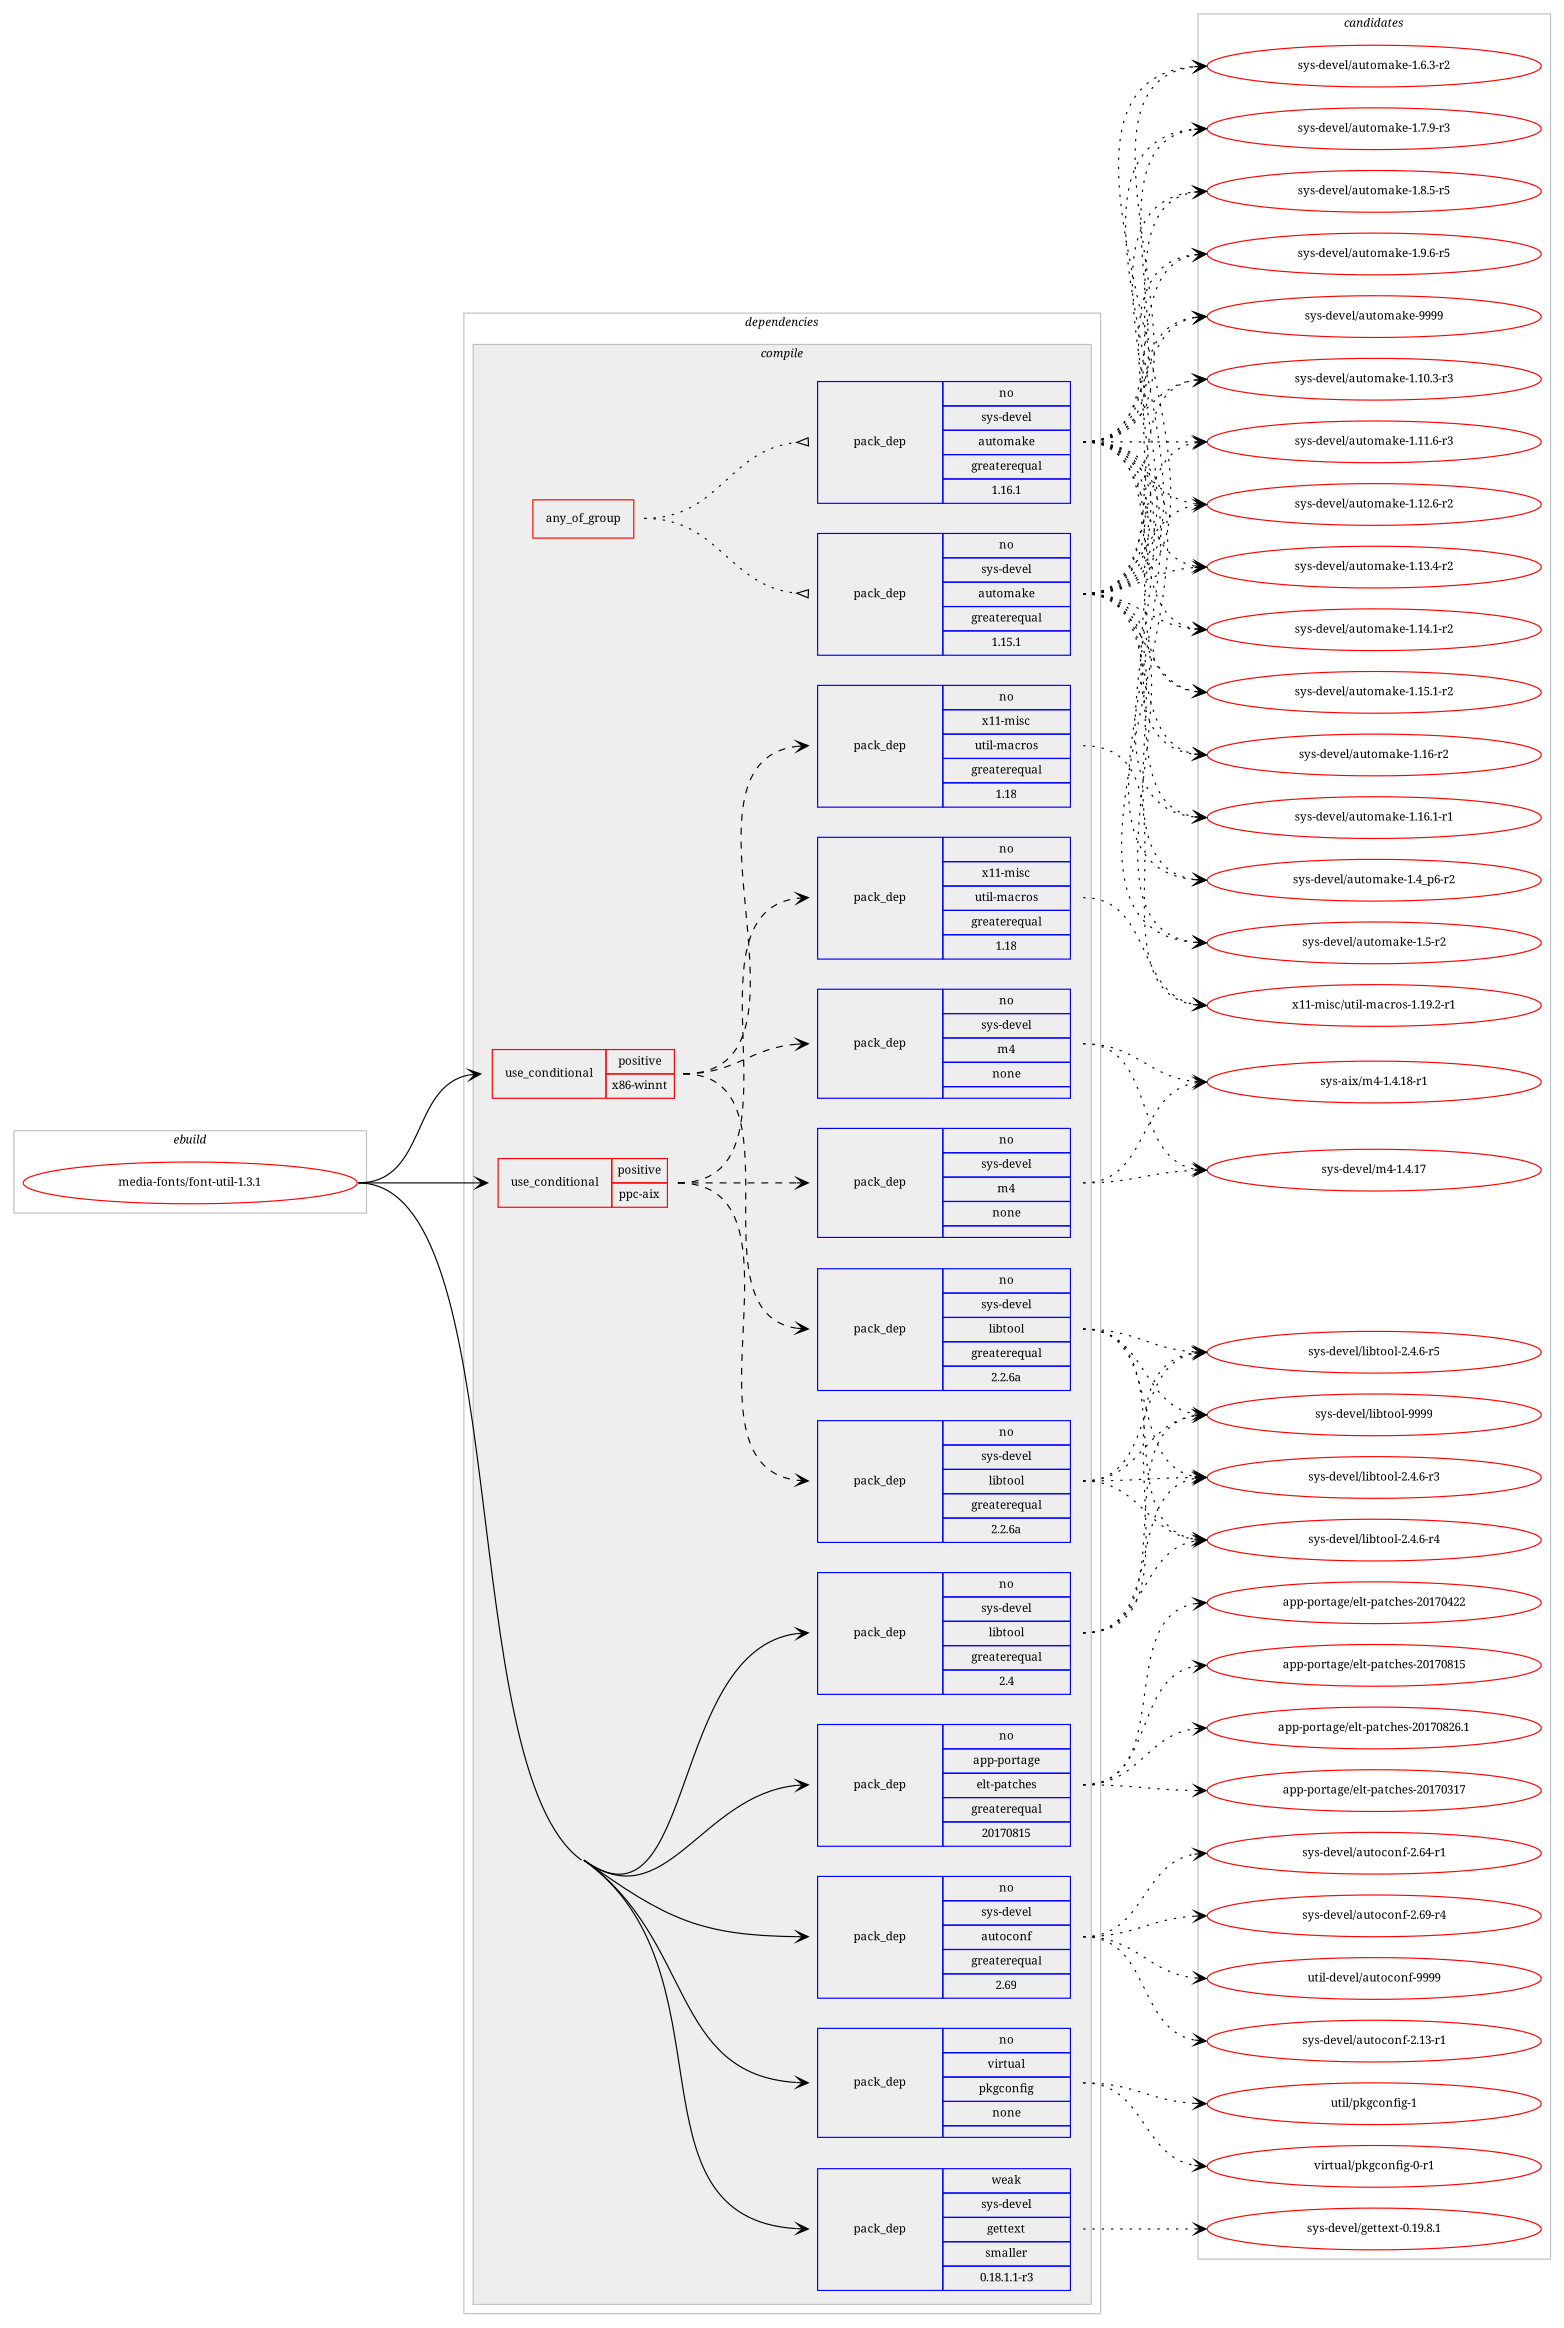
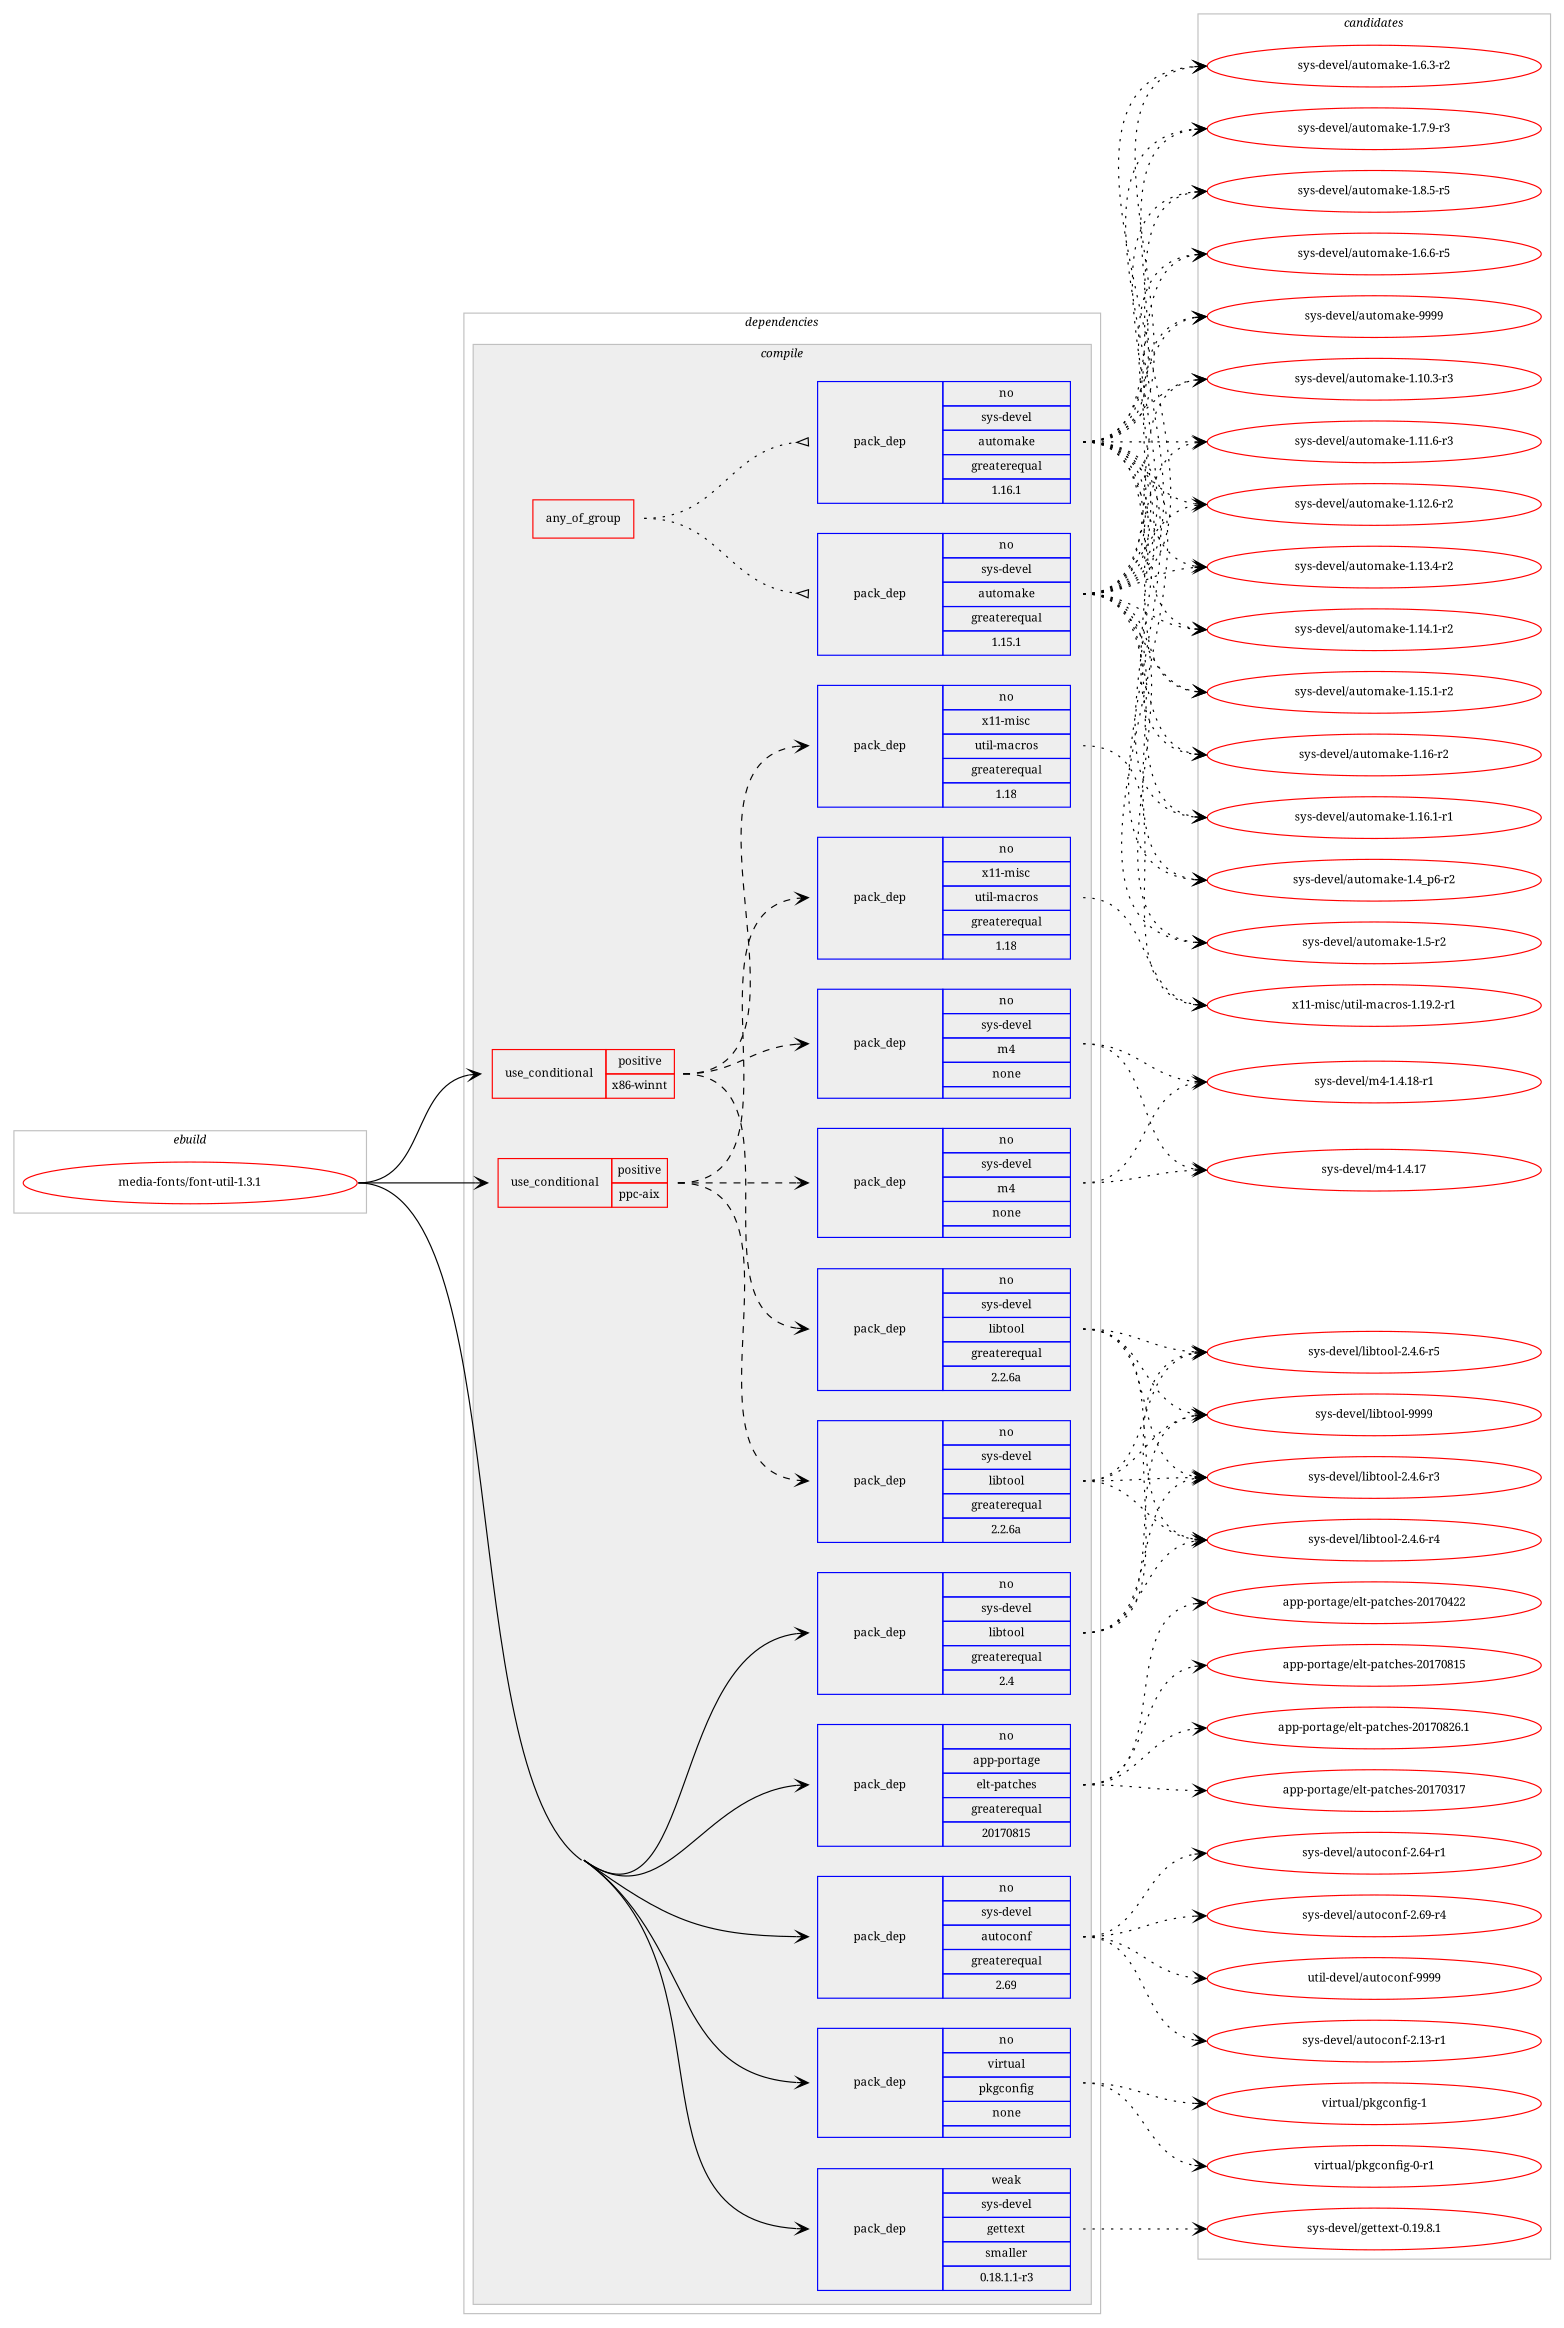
(1374, 254) -> (1374, 254)
(1374, 1082) -> (1374, 1082)
(1374, 2104) -> (1374, 2104)
